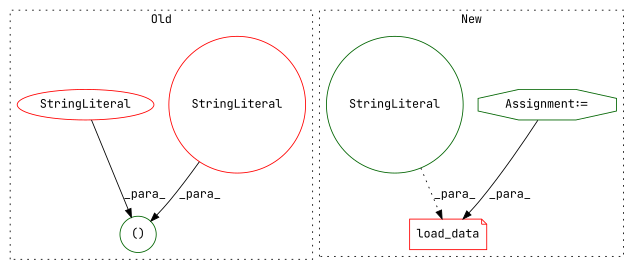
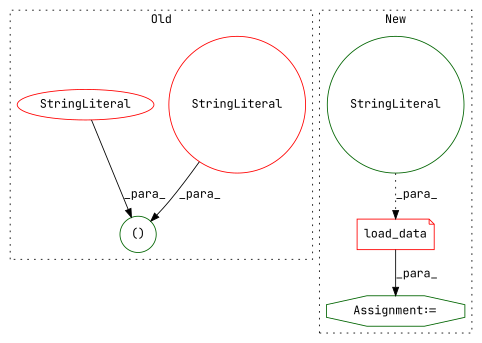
(505, 168) -> (396, 268)
